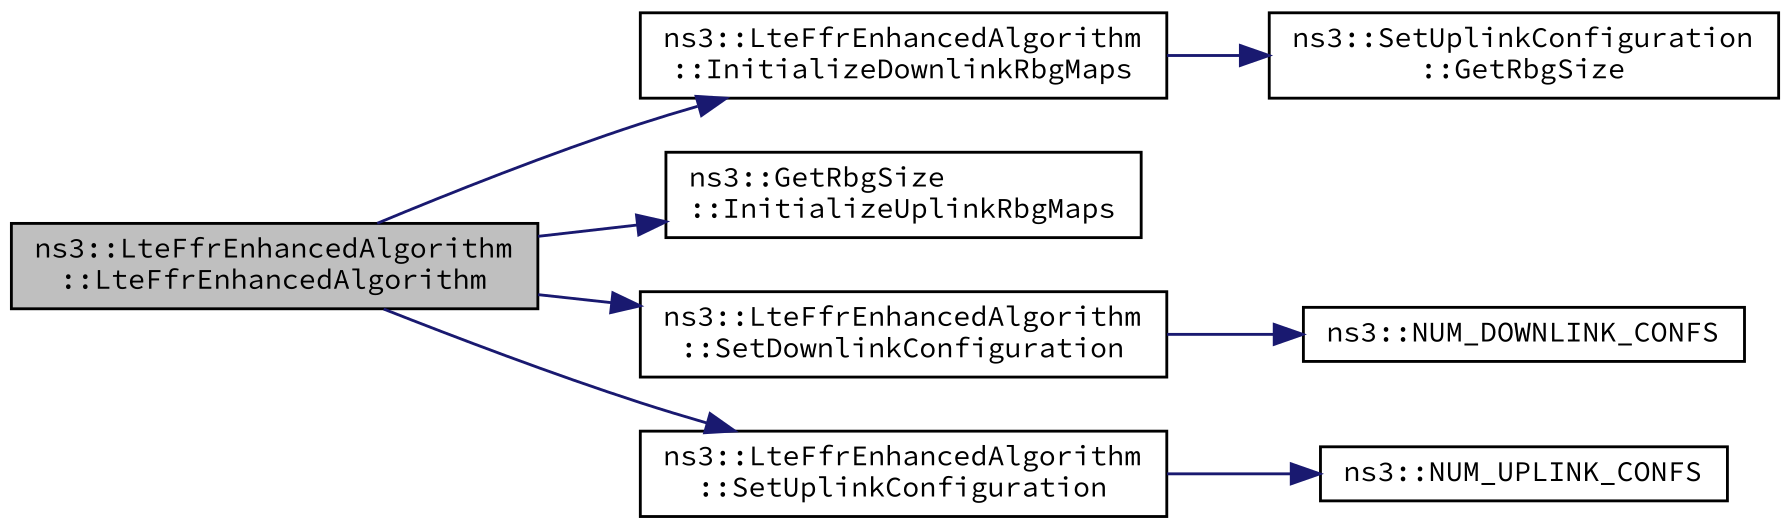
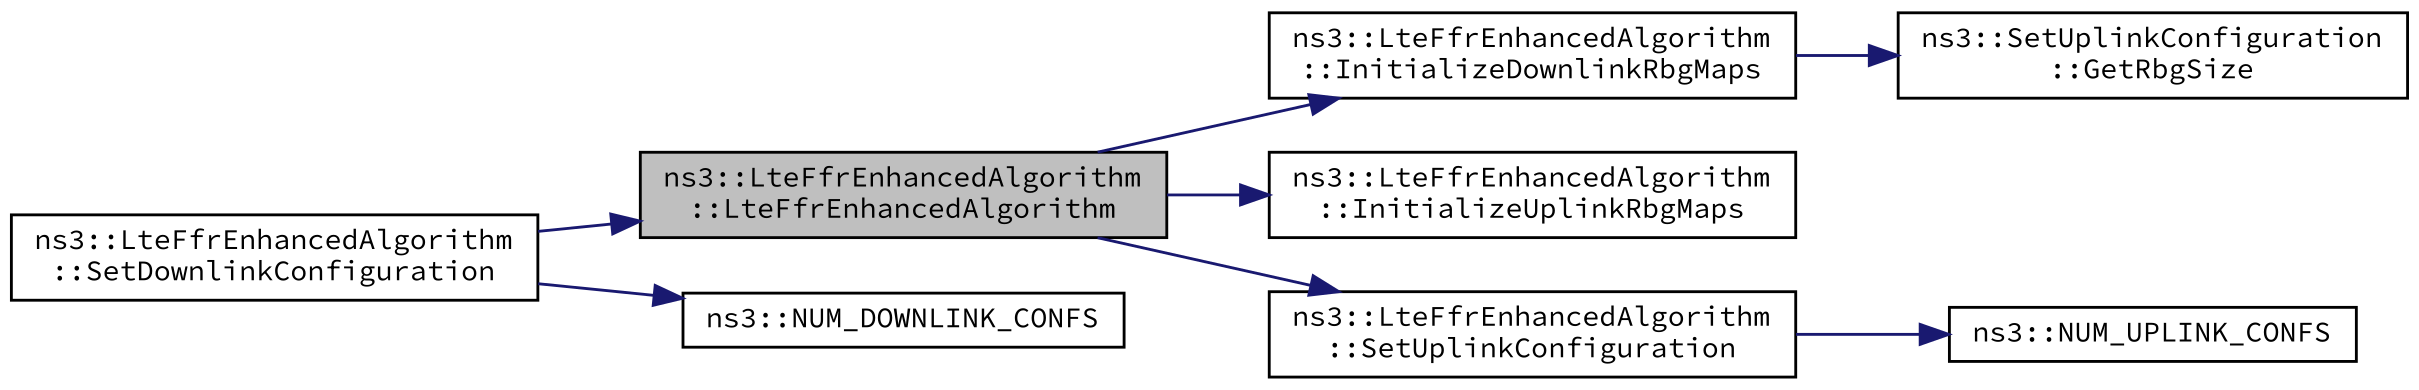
(904, 195) -> (1532, 195)
(575, 299) -> (575, 228)
